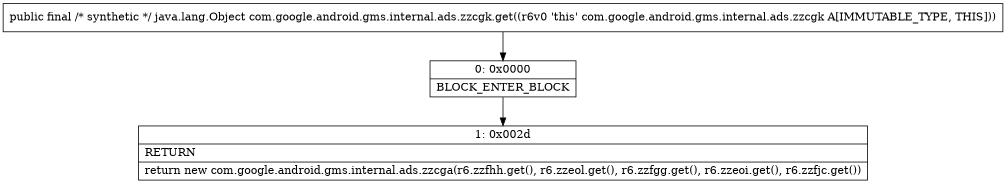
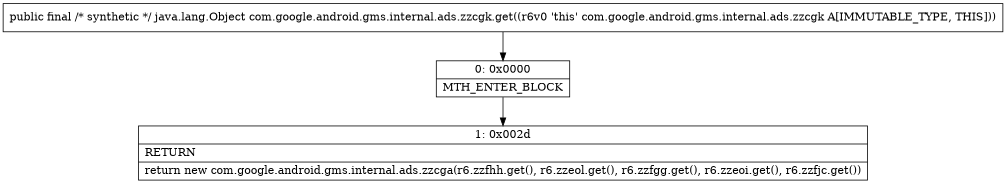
(503, 87) -> (503, 87)
